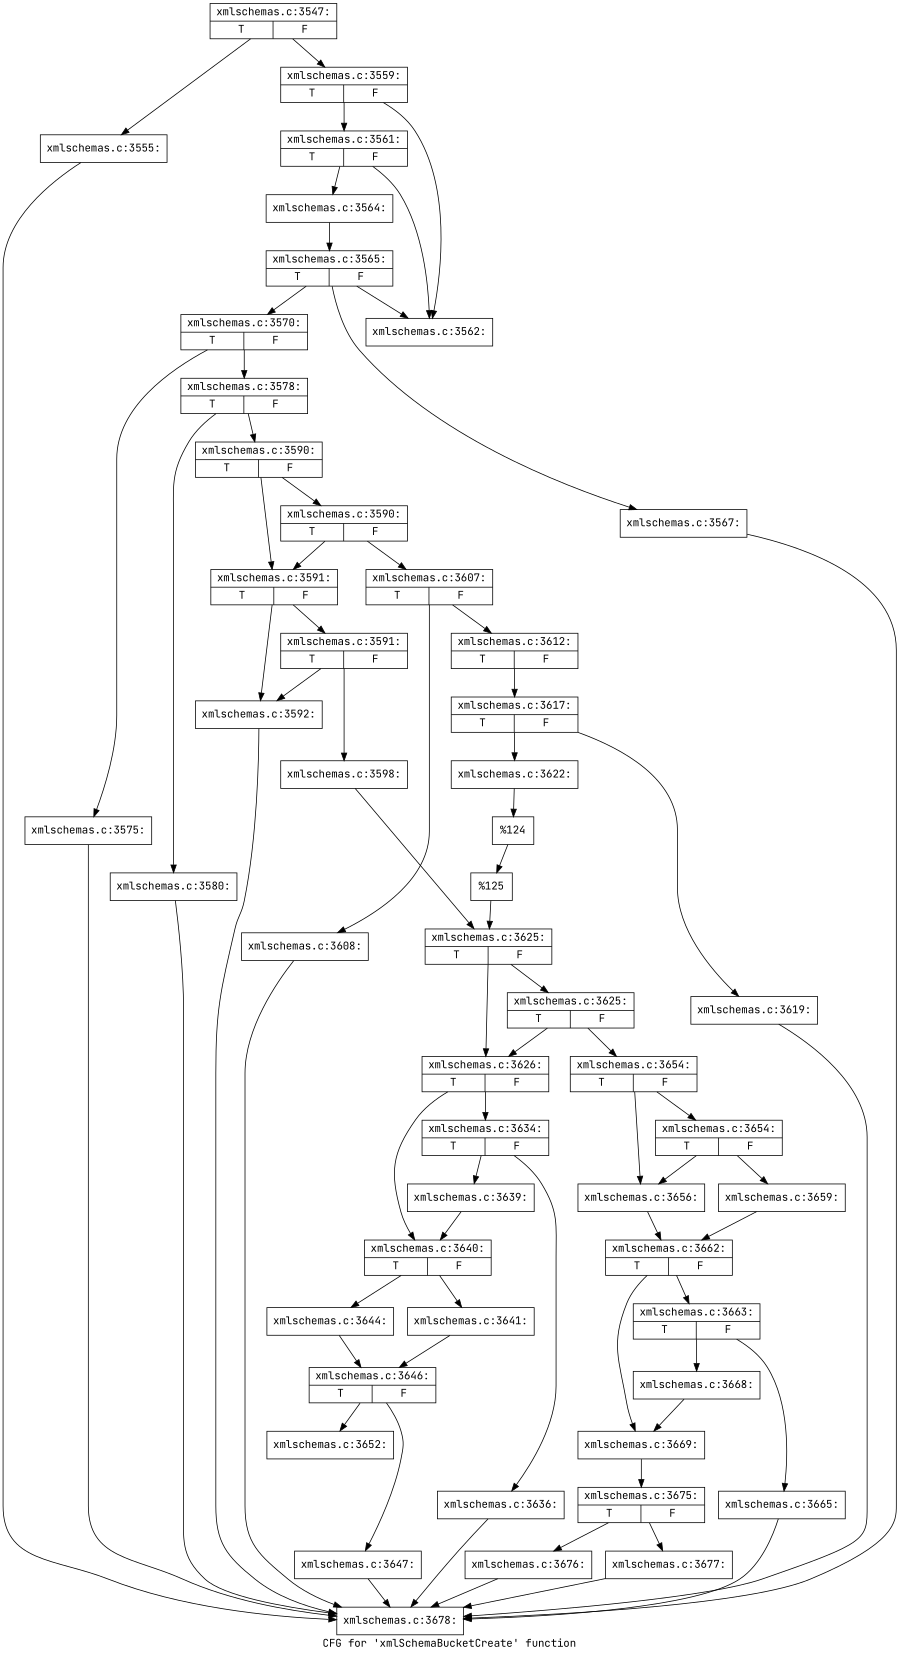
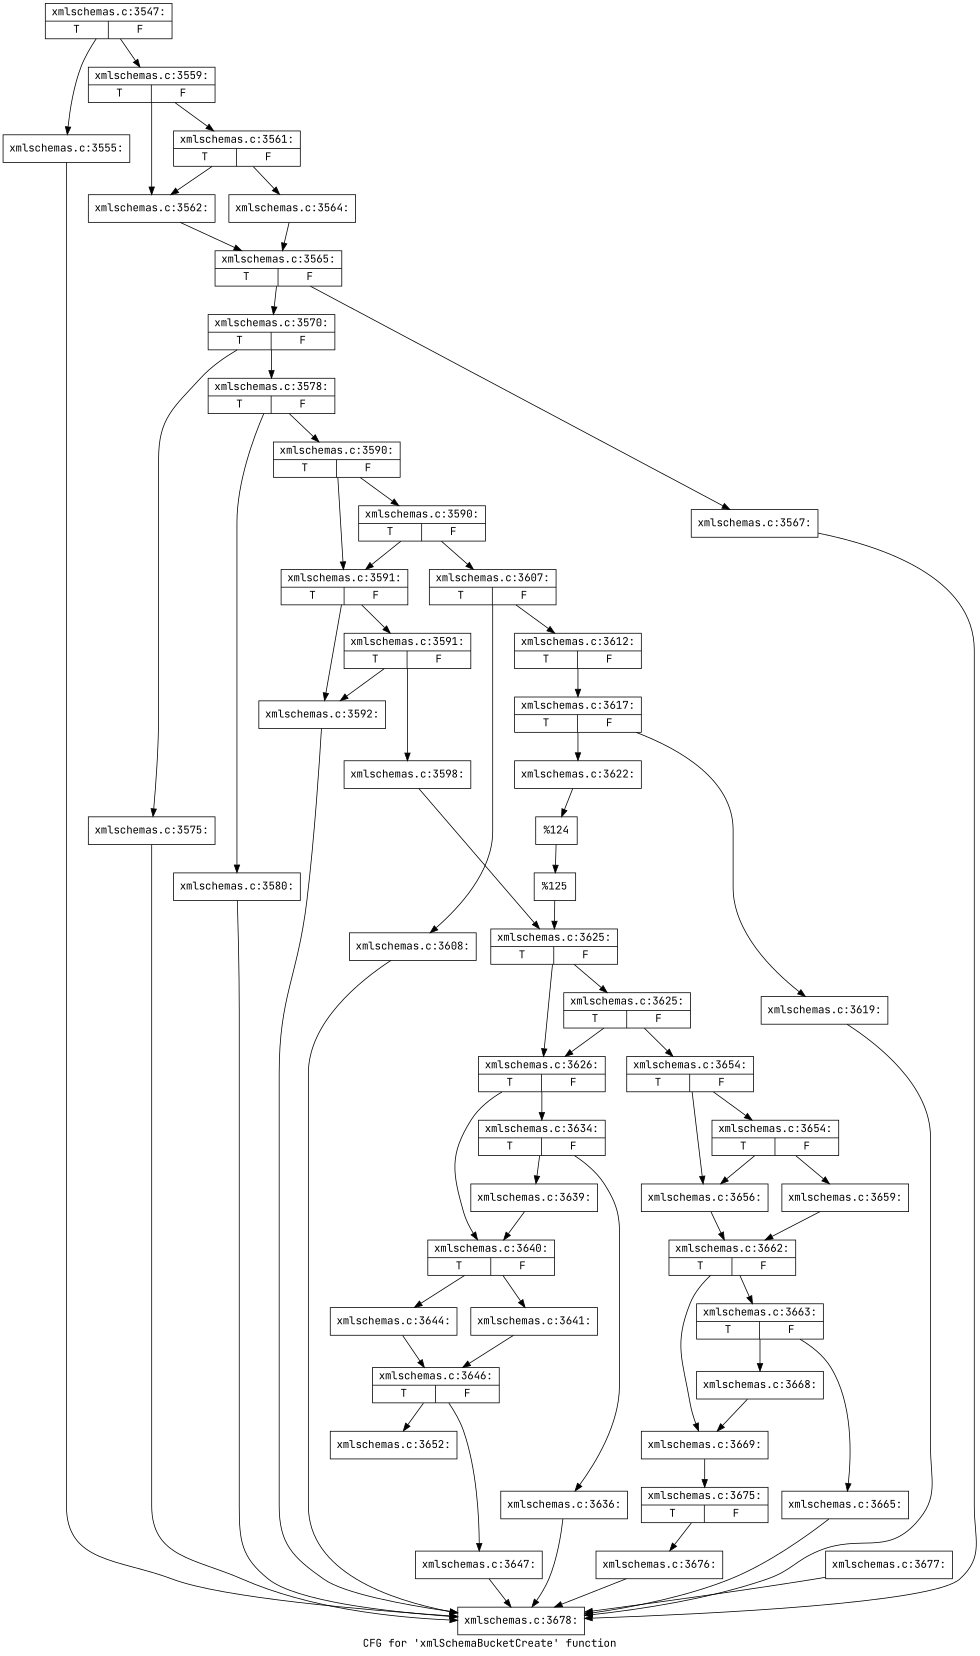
(379, 300) -> (207, 235)
(654, 1533) -> none
